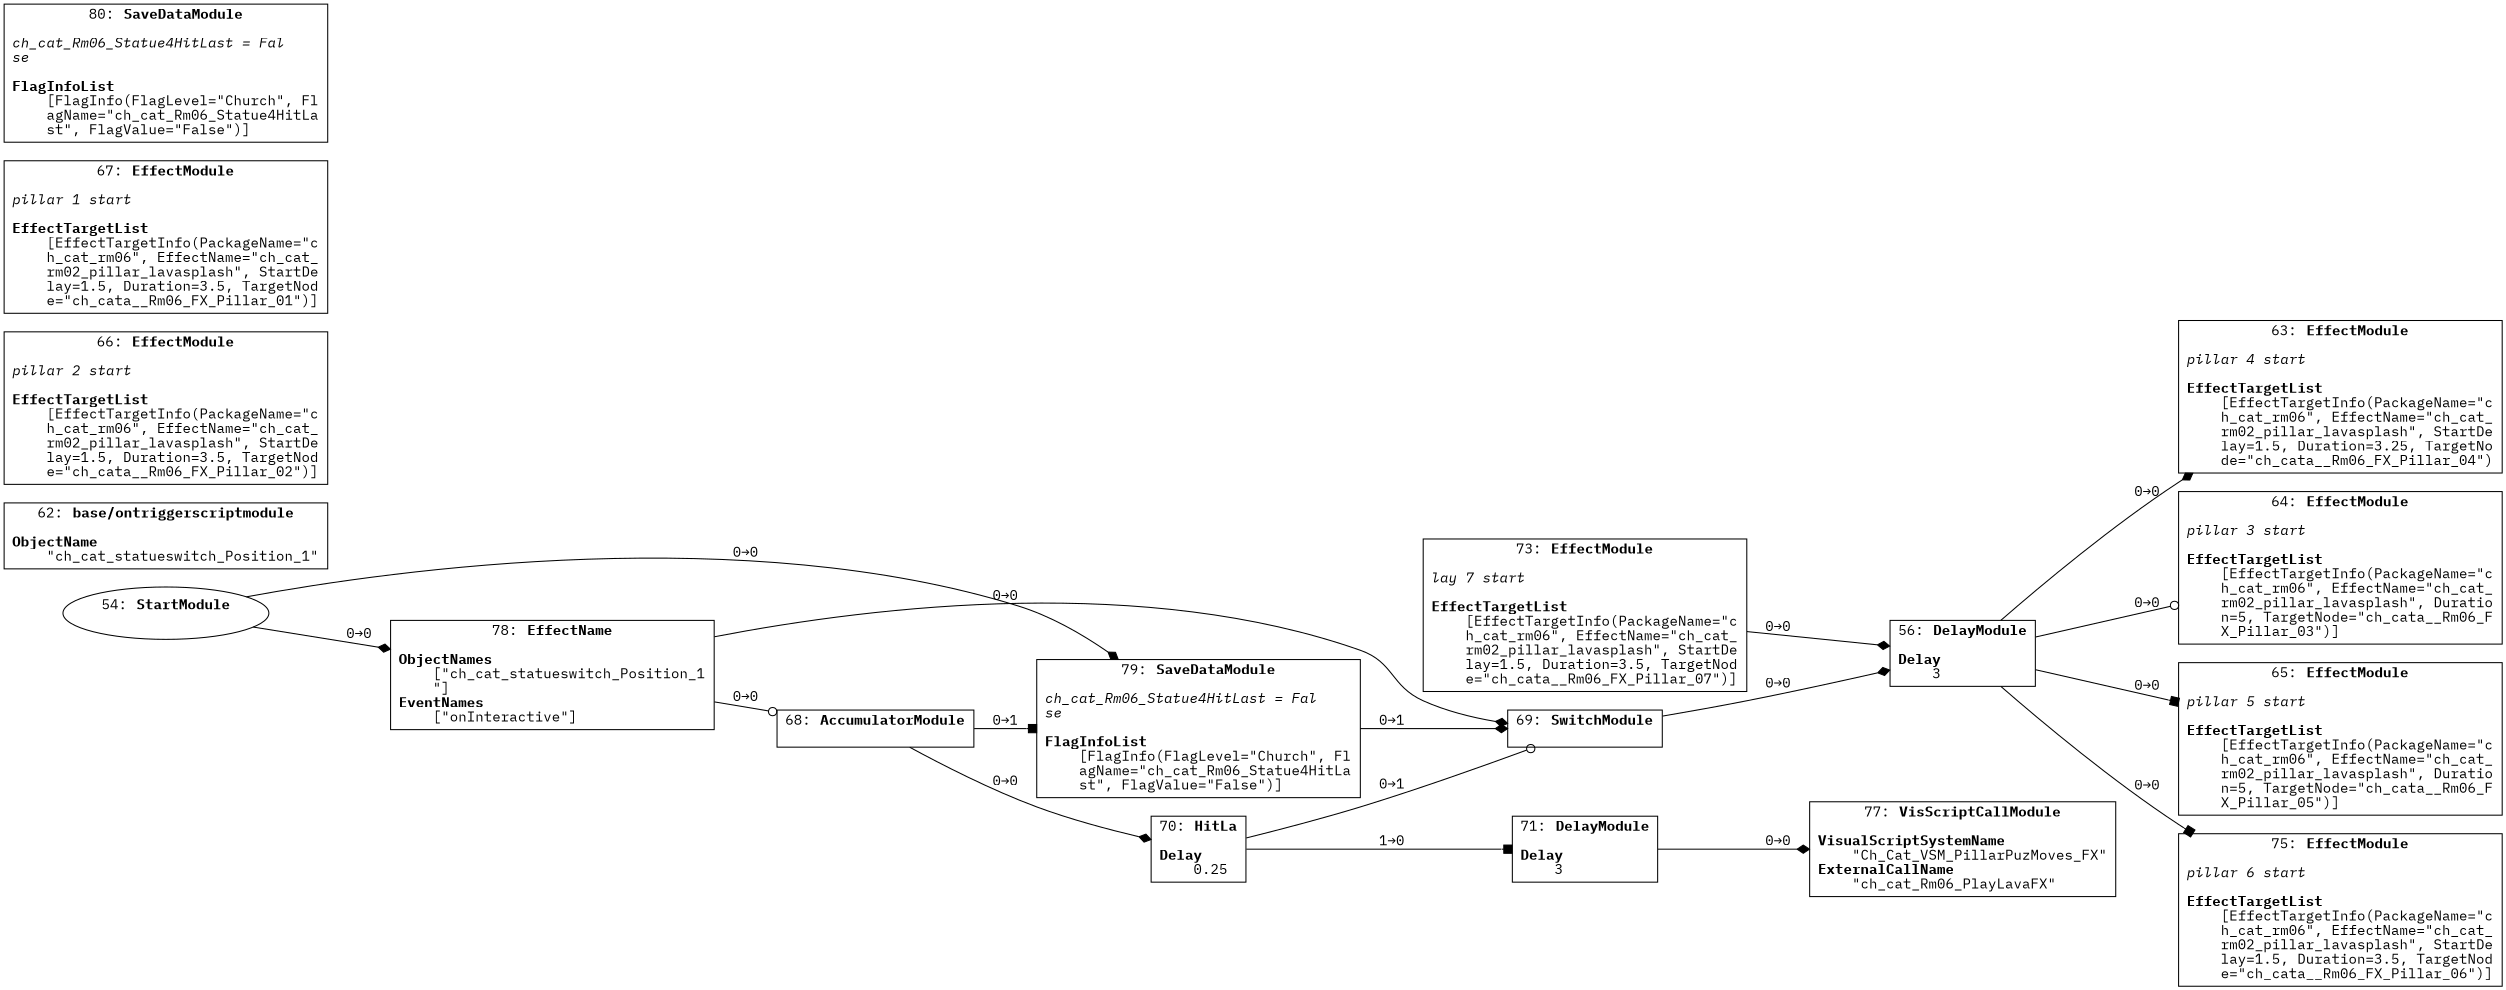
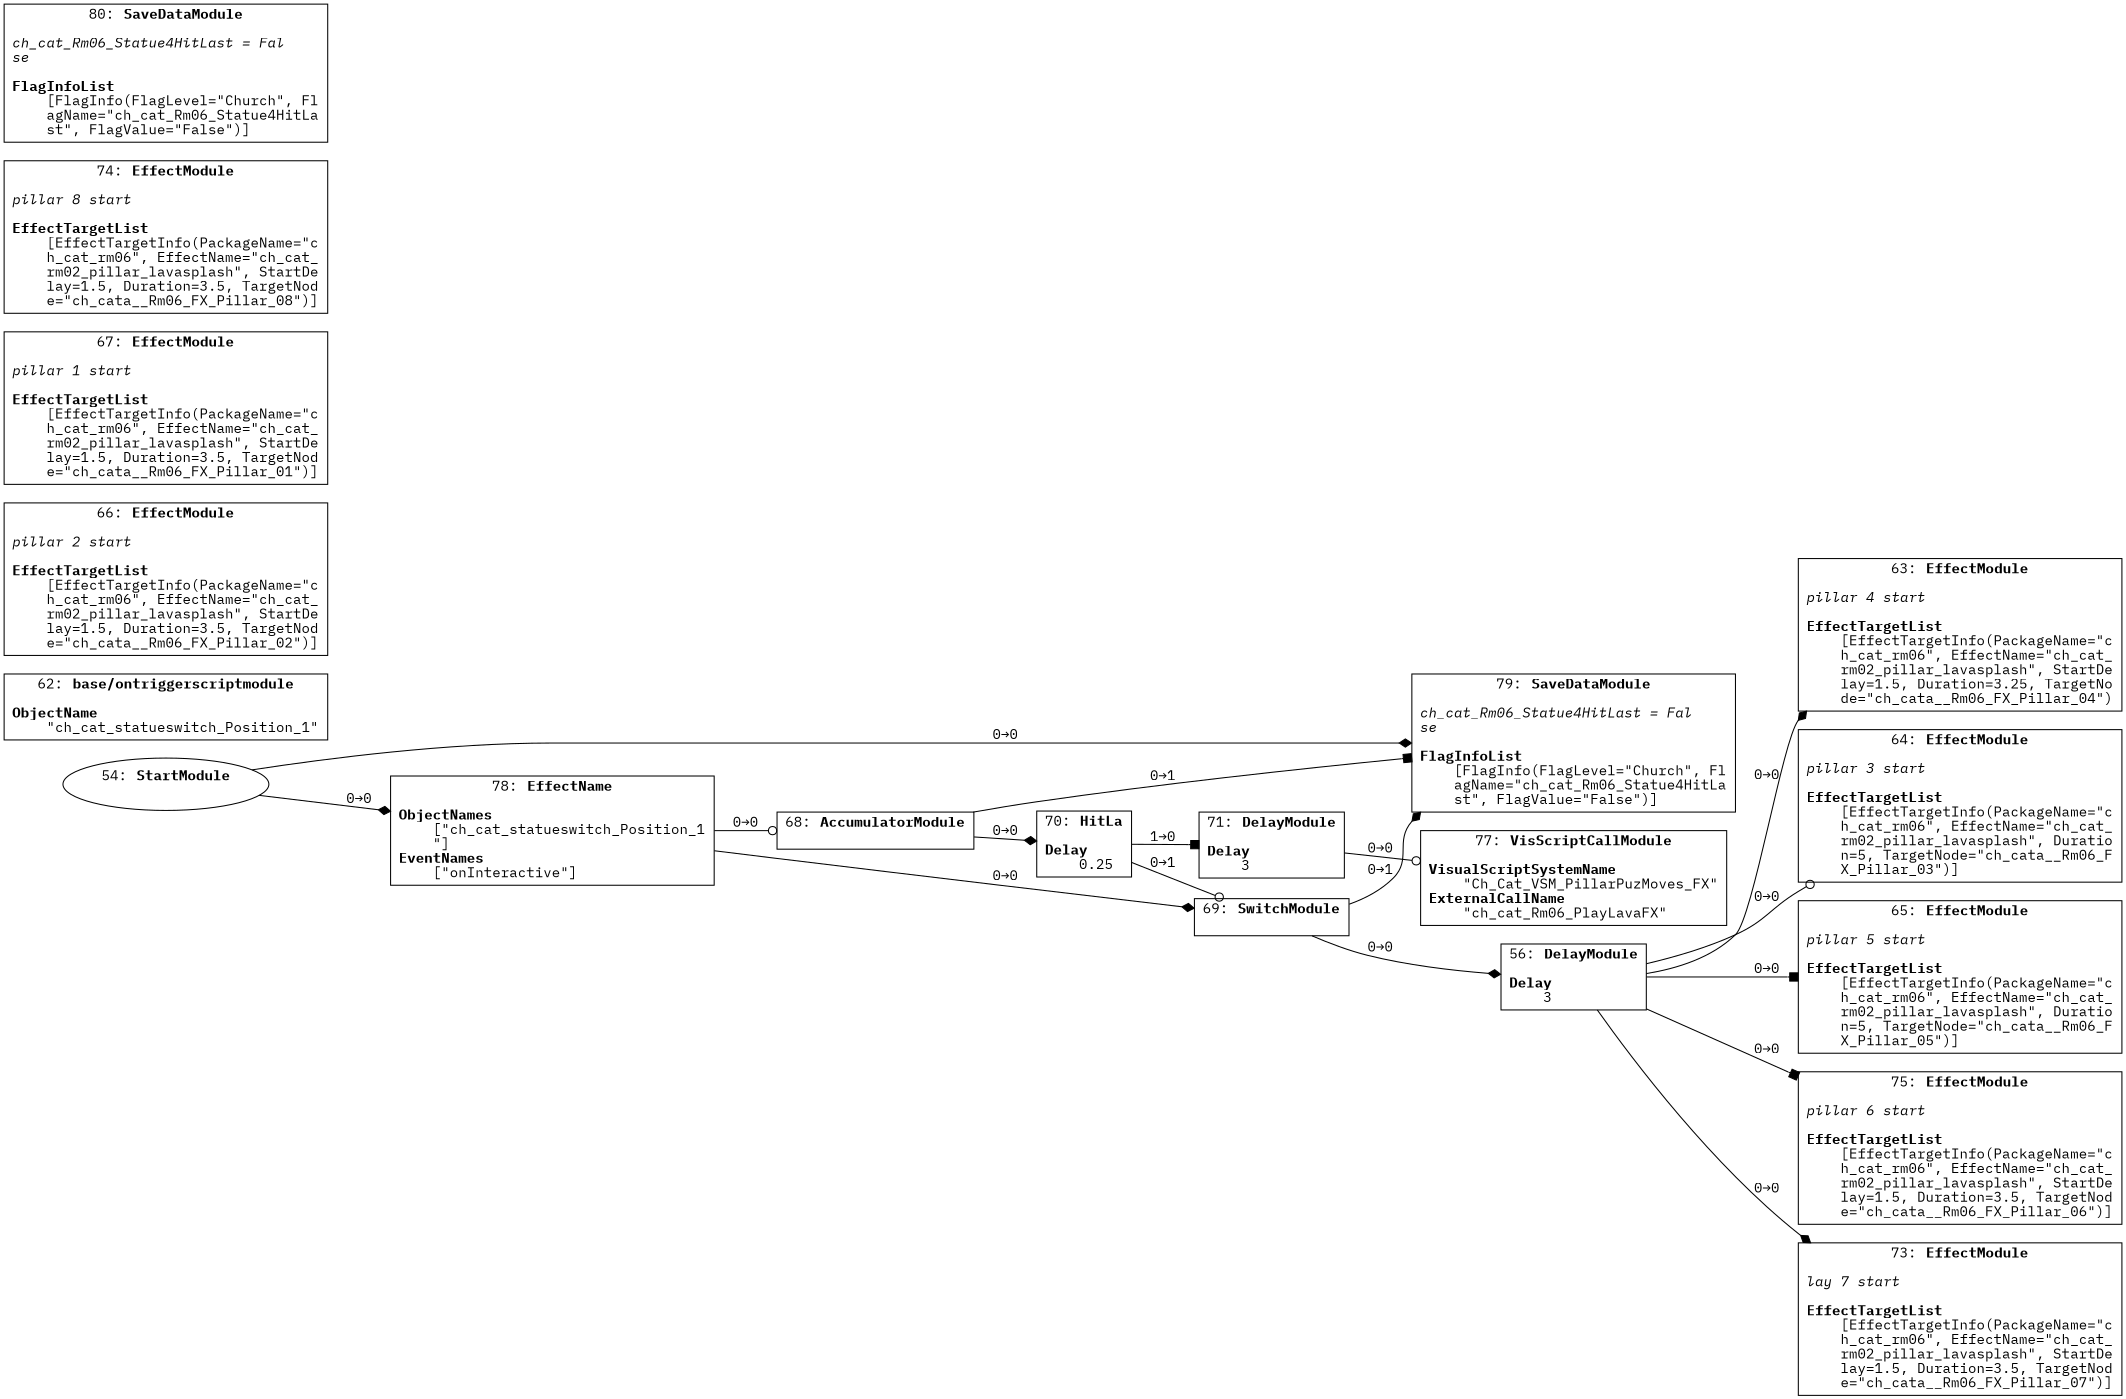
none -> (166, 237)
(1812, 638) -> (1692, 1129)
(1428, 729) -> (1396, 874)
(1727, 849) -> (1378, 857)
